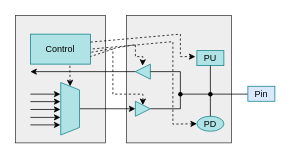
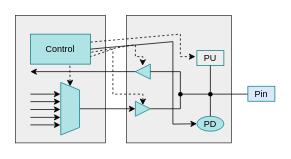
(210, 58) -> (210, 58)
(173, 74) -> (173, 74)
